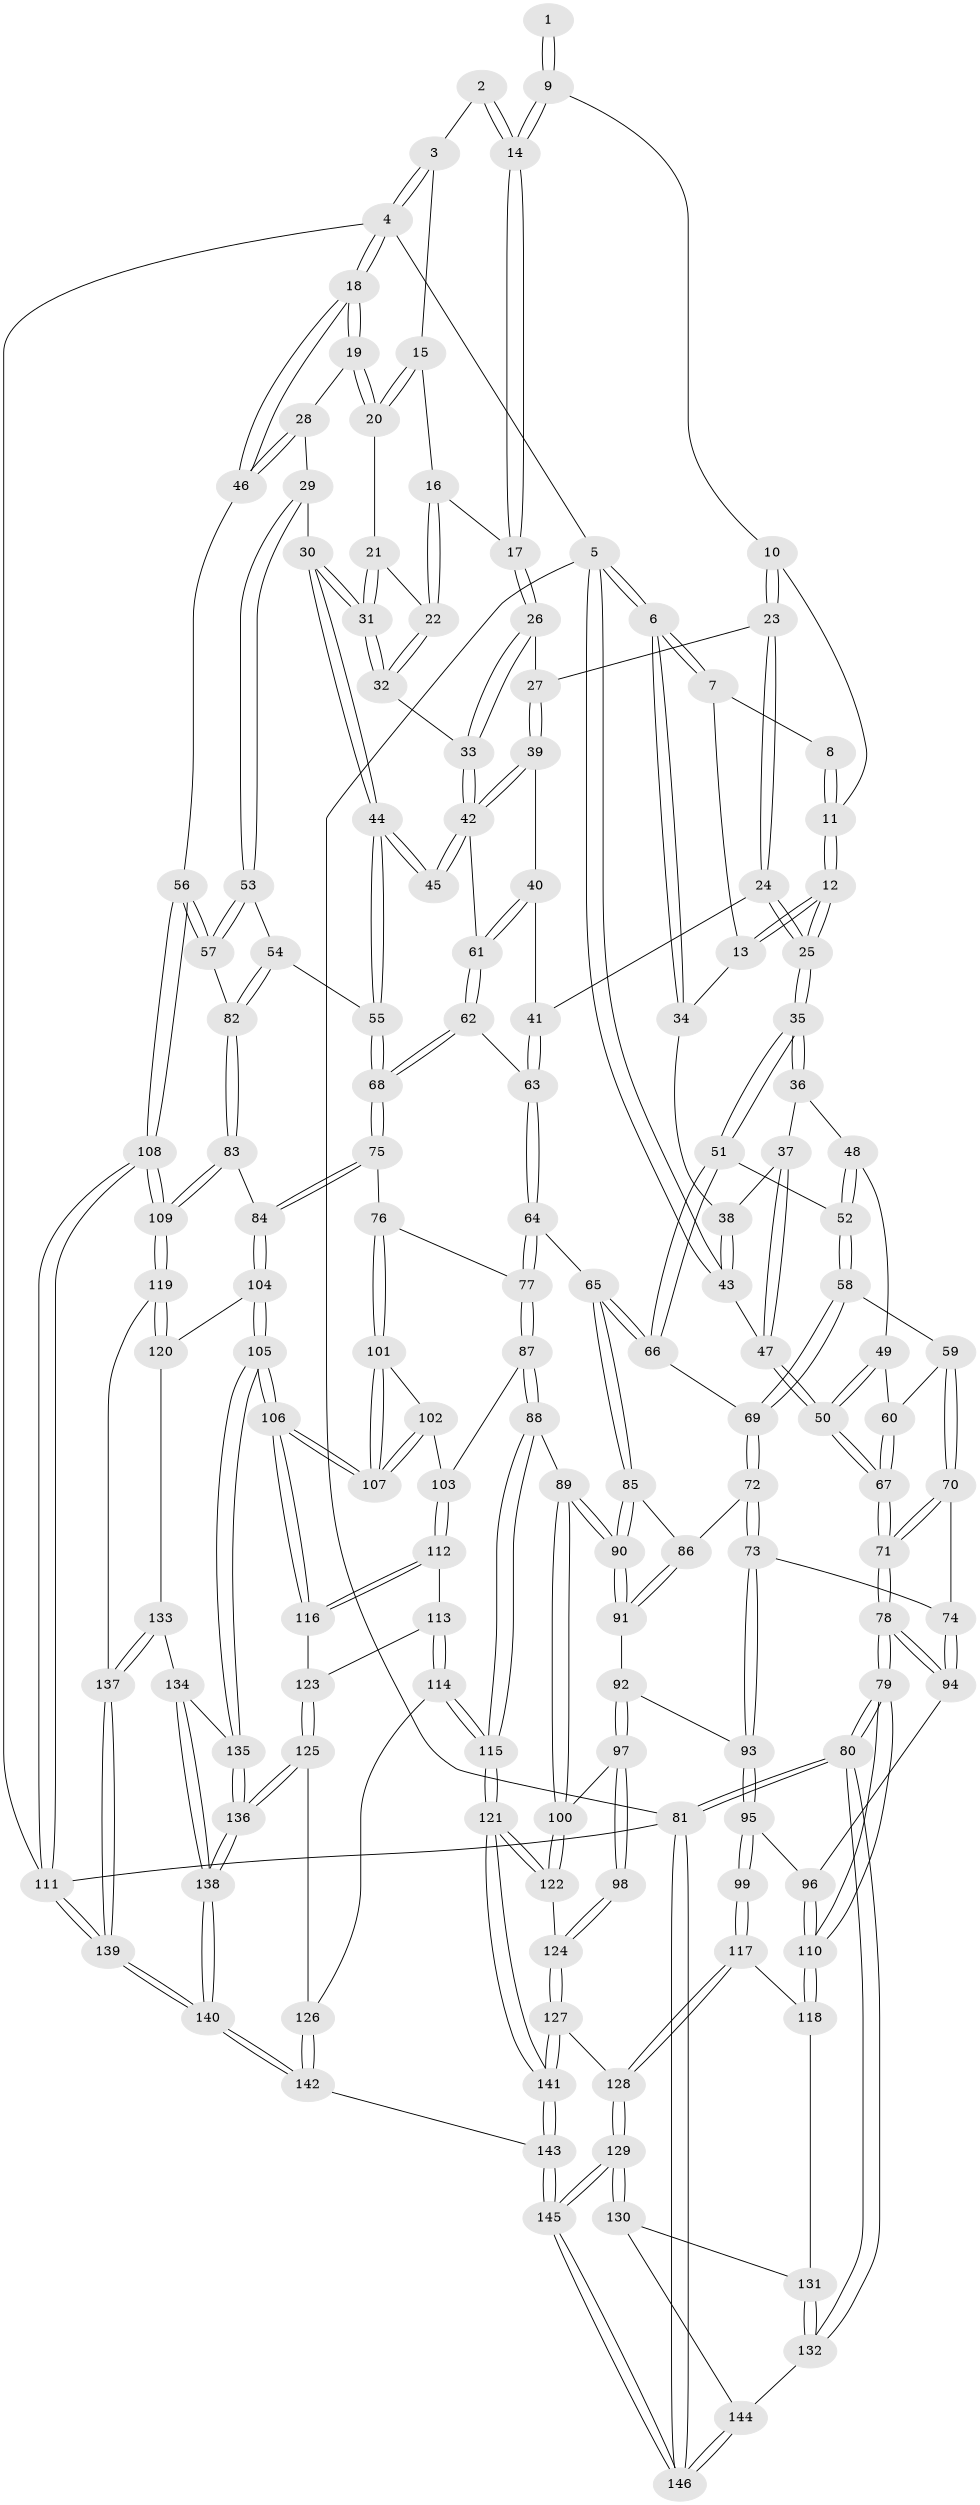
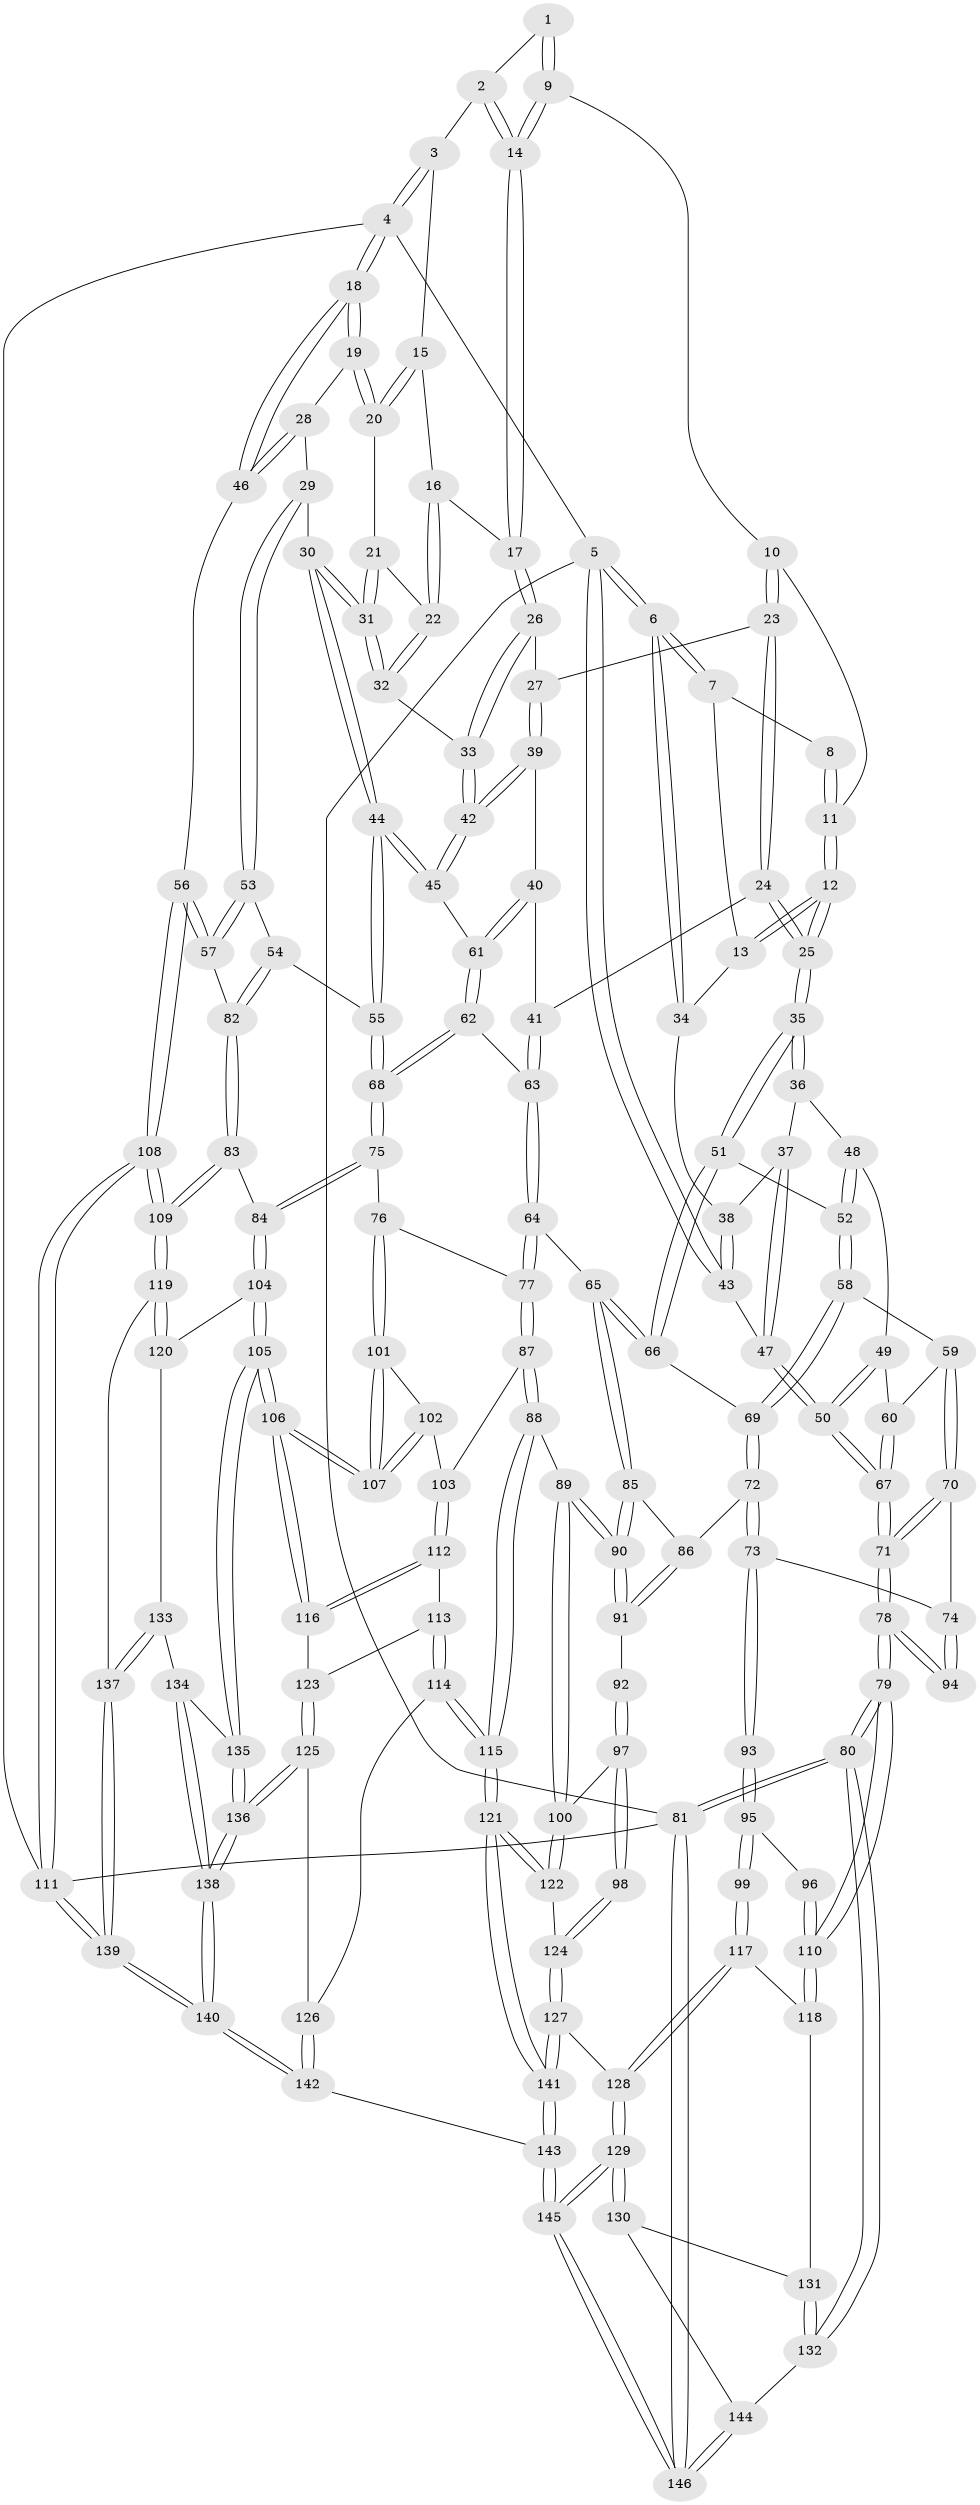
none -> (515, 54)
(473, 886) -> (456, 919)
(685, 1719) -> none
(881, 1785) -> none
